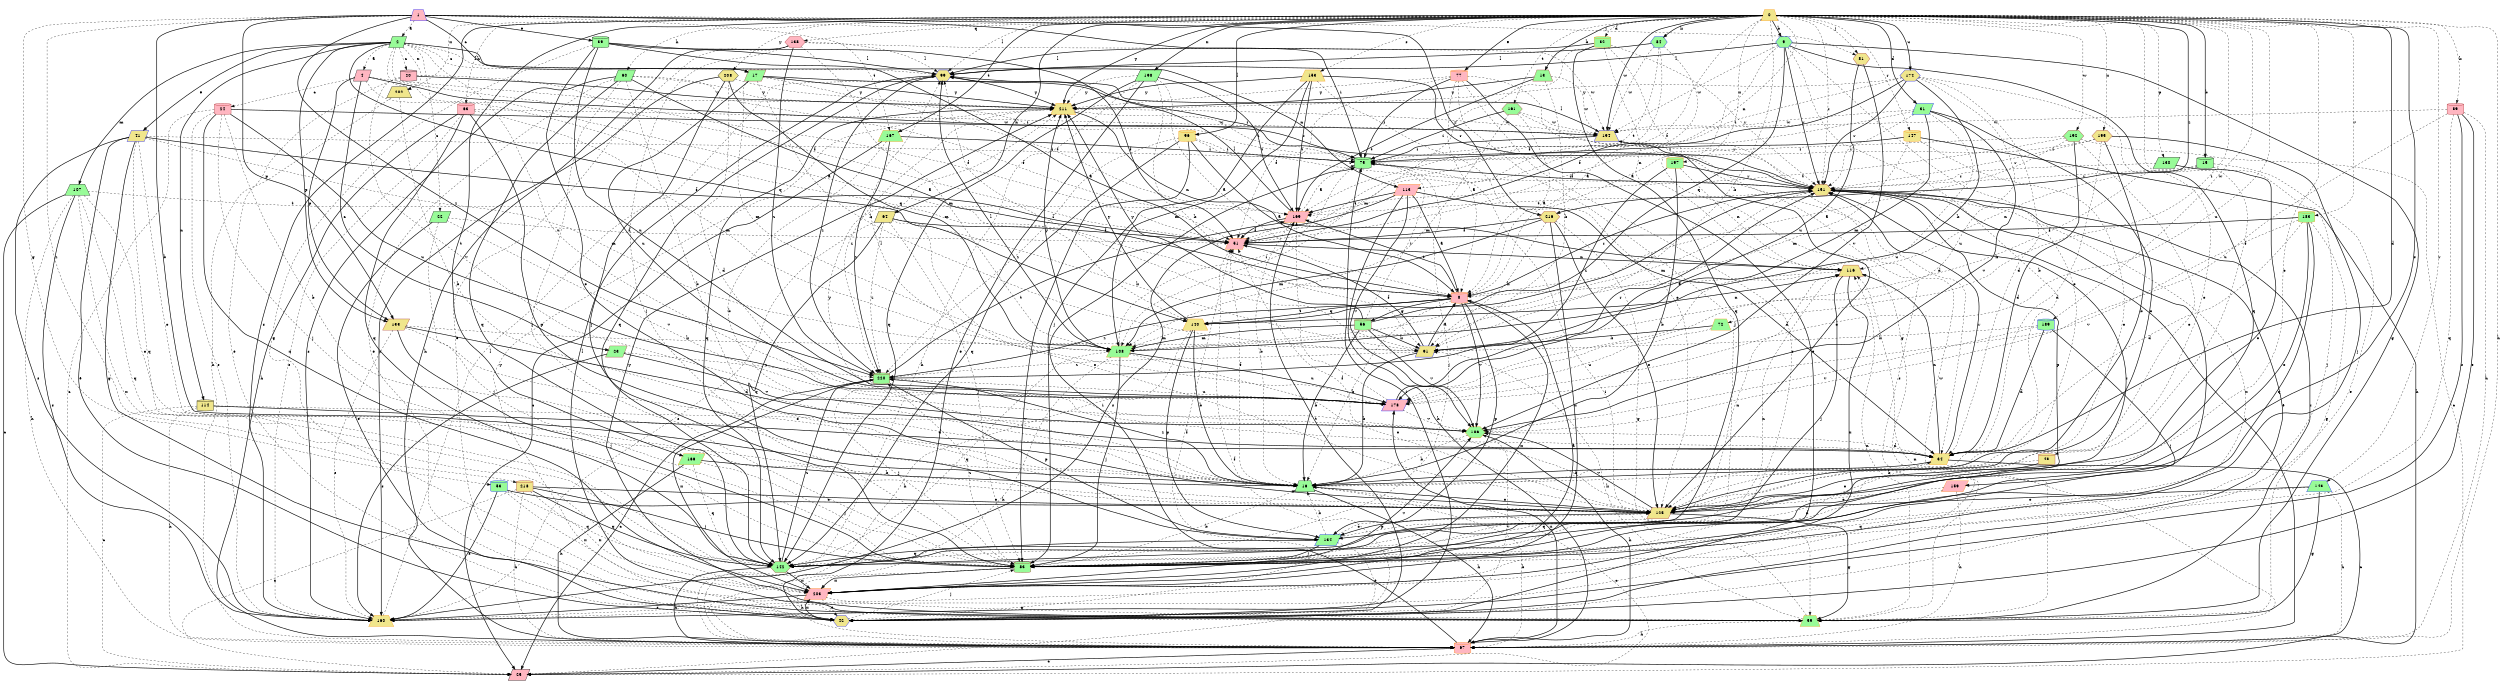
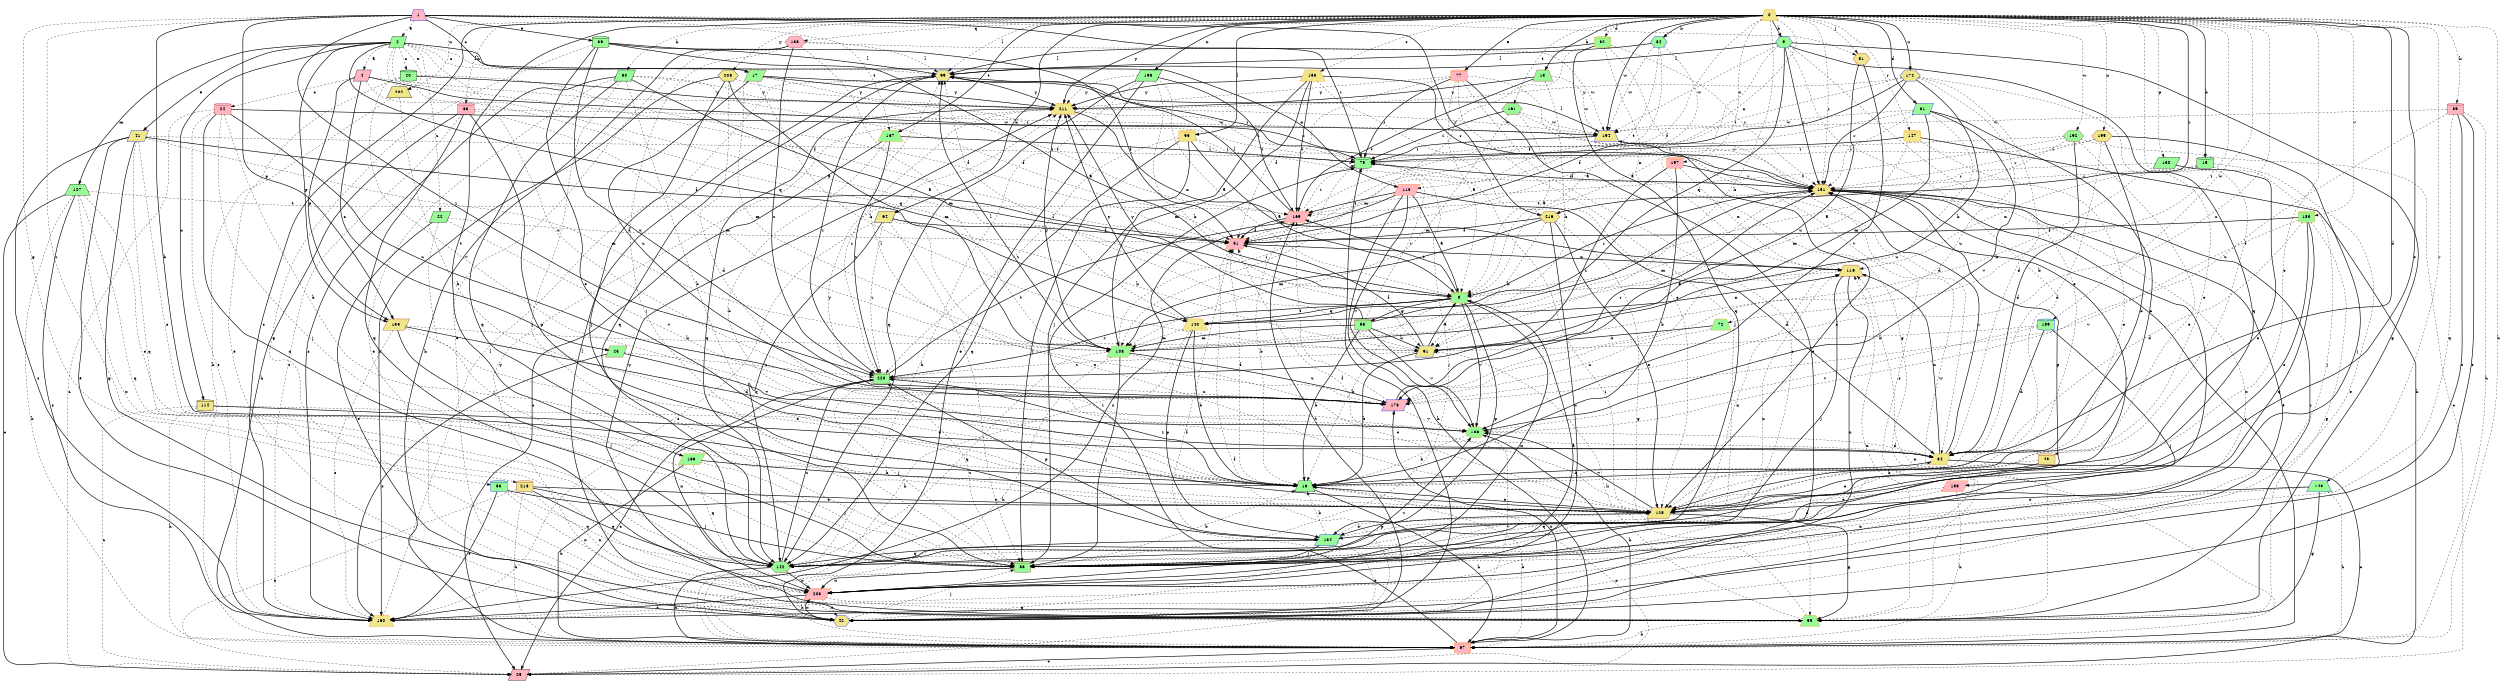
(409, 76) -> (409, 76)
(1675, 163) -> (1675, 163)
(1321, 190) -> (1321, 190)
(1459, 298) -> (1459, 298)
(1861, 527) -> (1861, 527)
